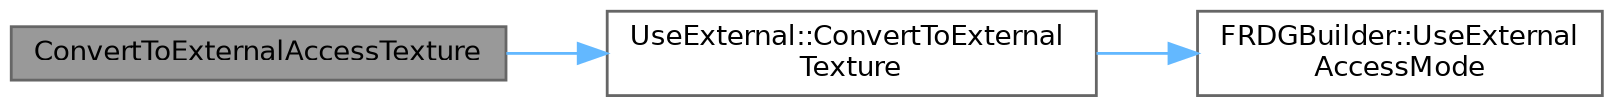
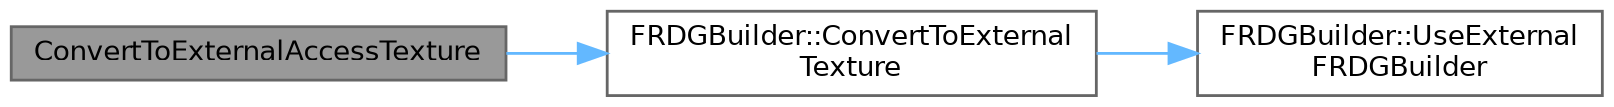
(852, 53) -> (852, 53)
(1400, 53) -> (1400, 53)
